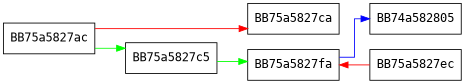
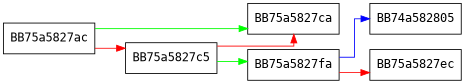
(167, 29) -> (167, 29)
none -> (257, 46)
(106, 48) -> (106, 48)
(359, 65) -> (350, 73)
